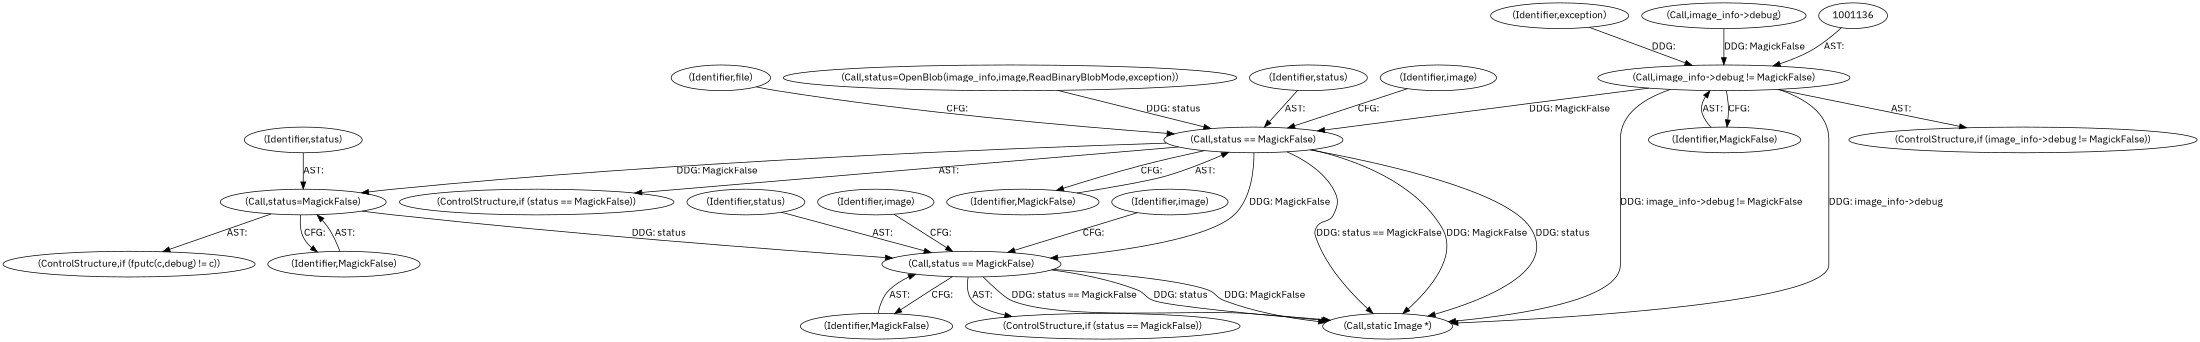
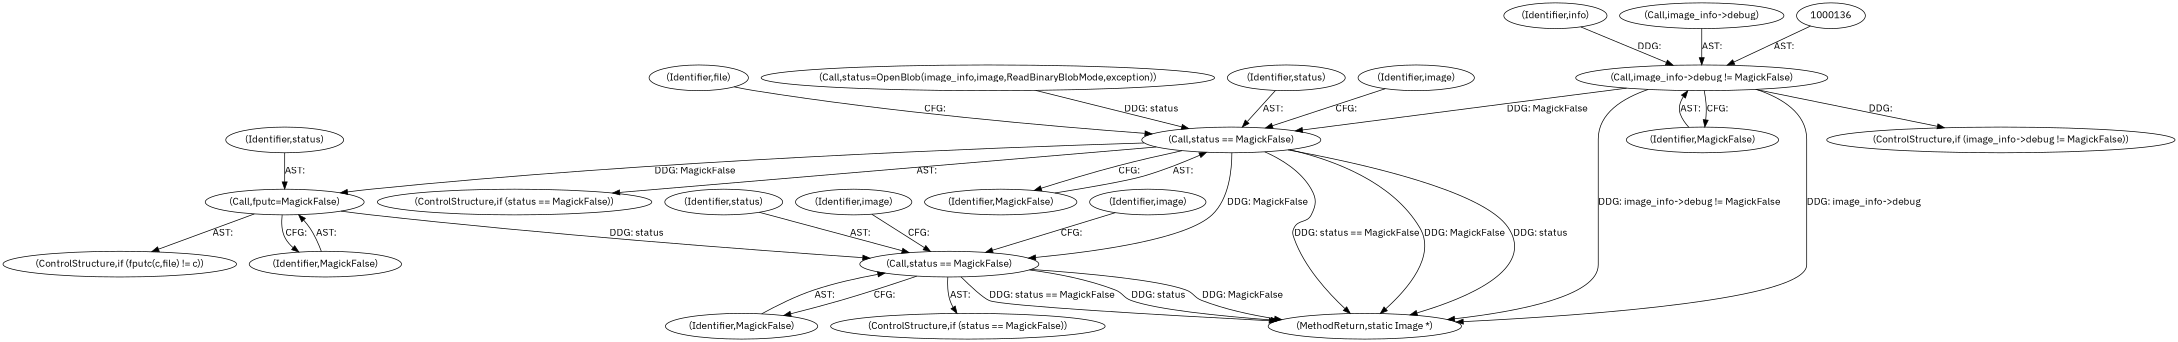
(1560, 16) -> (1555, 16)
(1853, 16) -> (1831, 16)
(1765, 47) -> (1713, 47)
(1902, 109) -> (1882, 109)
(303, 202) -> (285, 202)
(129, 264) -> (120, 264)
(1388, 326) -> (1365, 326)
